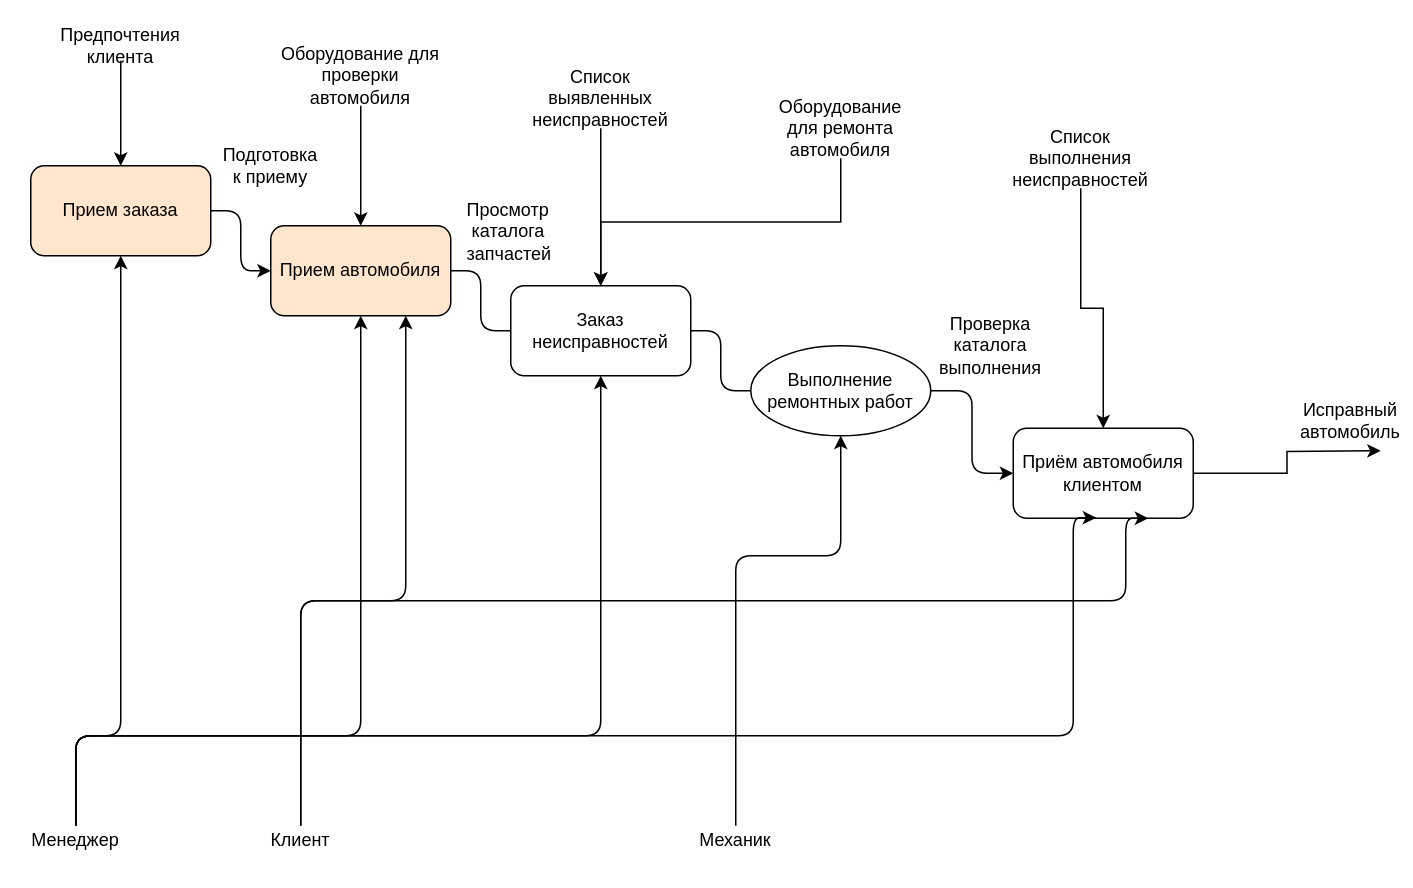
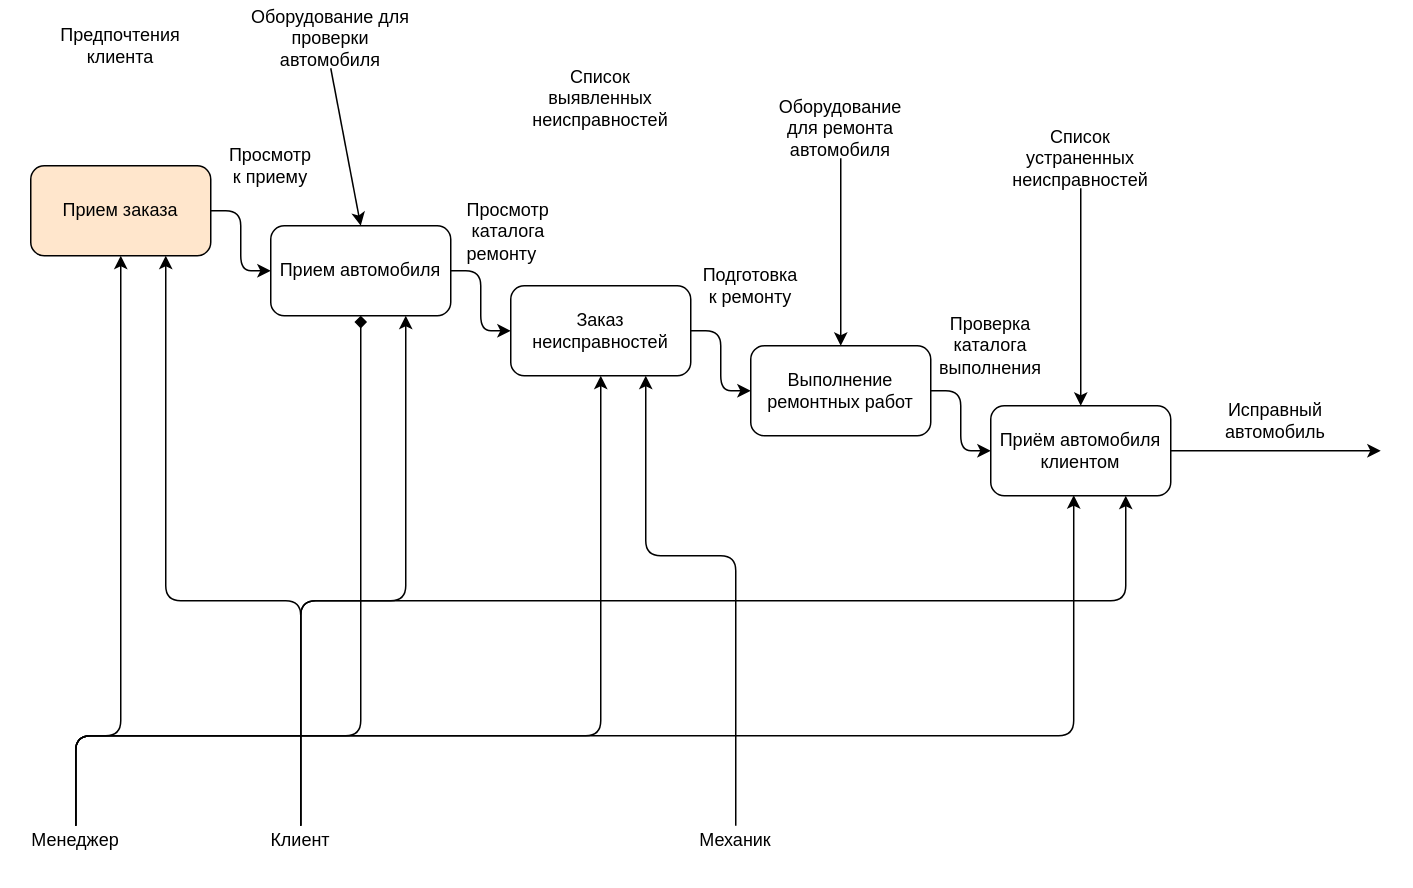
(361, 76) -> (331, 38)
(121, 108) -> none
(1081, 158) -> (1081, 158)
(271, 166) -> (271, 166)
(601, 174) -> none
(724, 222) -> (841, 277)
(513, 233) -> (508, 233)
(361, 271) -> (361, 271)
none -> (751, 286)
(361, 327) -> (361, 328)
(492, 330) -> (491, 331)
(732, 390) -> (731, 391)
(841, 391) -> (841, 391)
(1351, 421) -> (1276, 421)
(1103, 473) -> (1081, 451)
none -> (166, 496)
none -> (646, 511)
(838, 550) -> none
